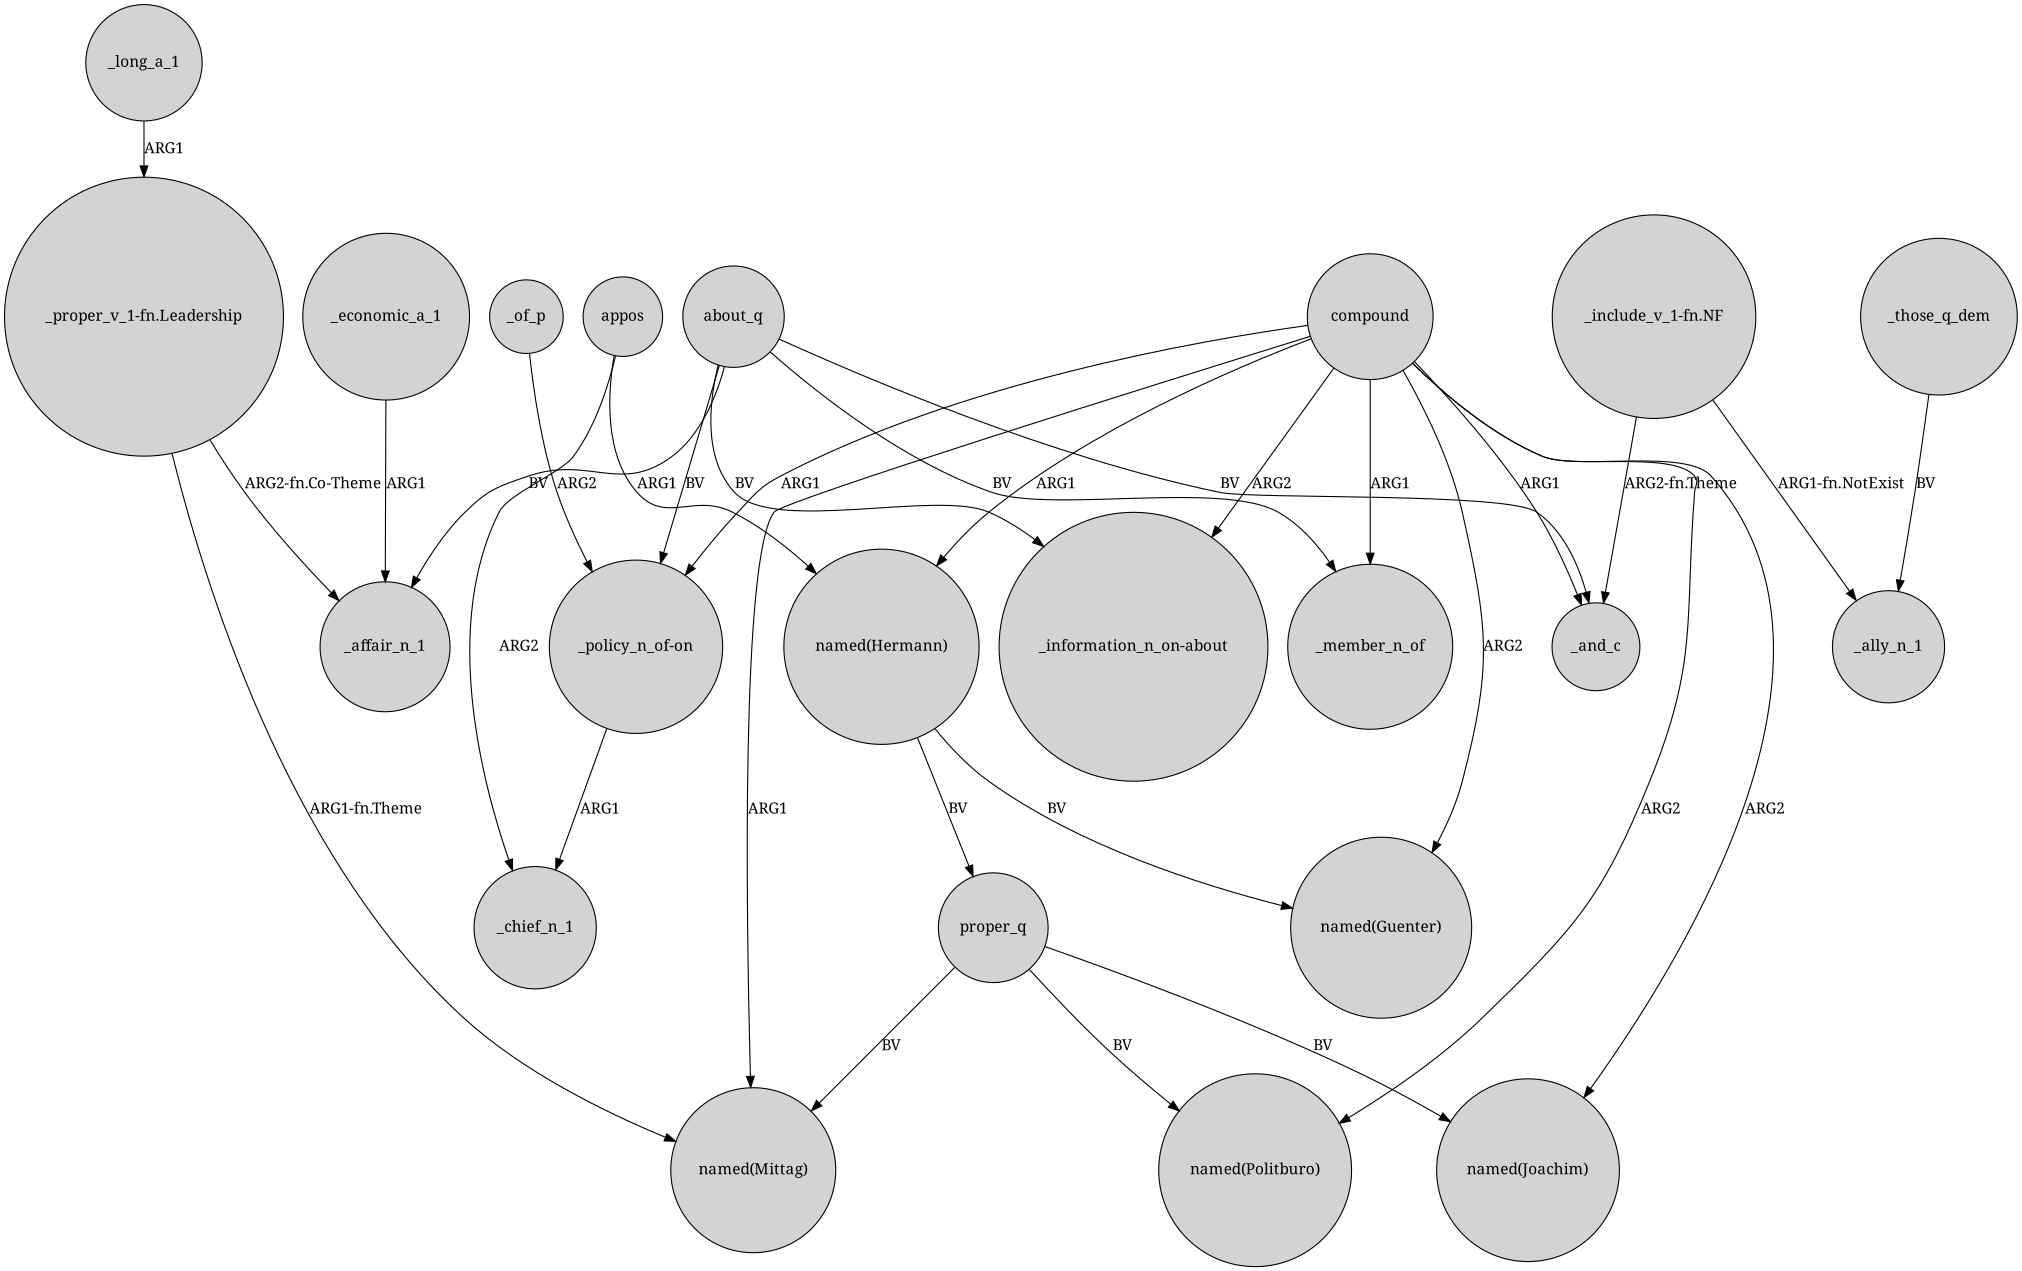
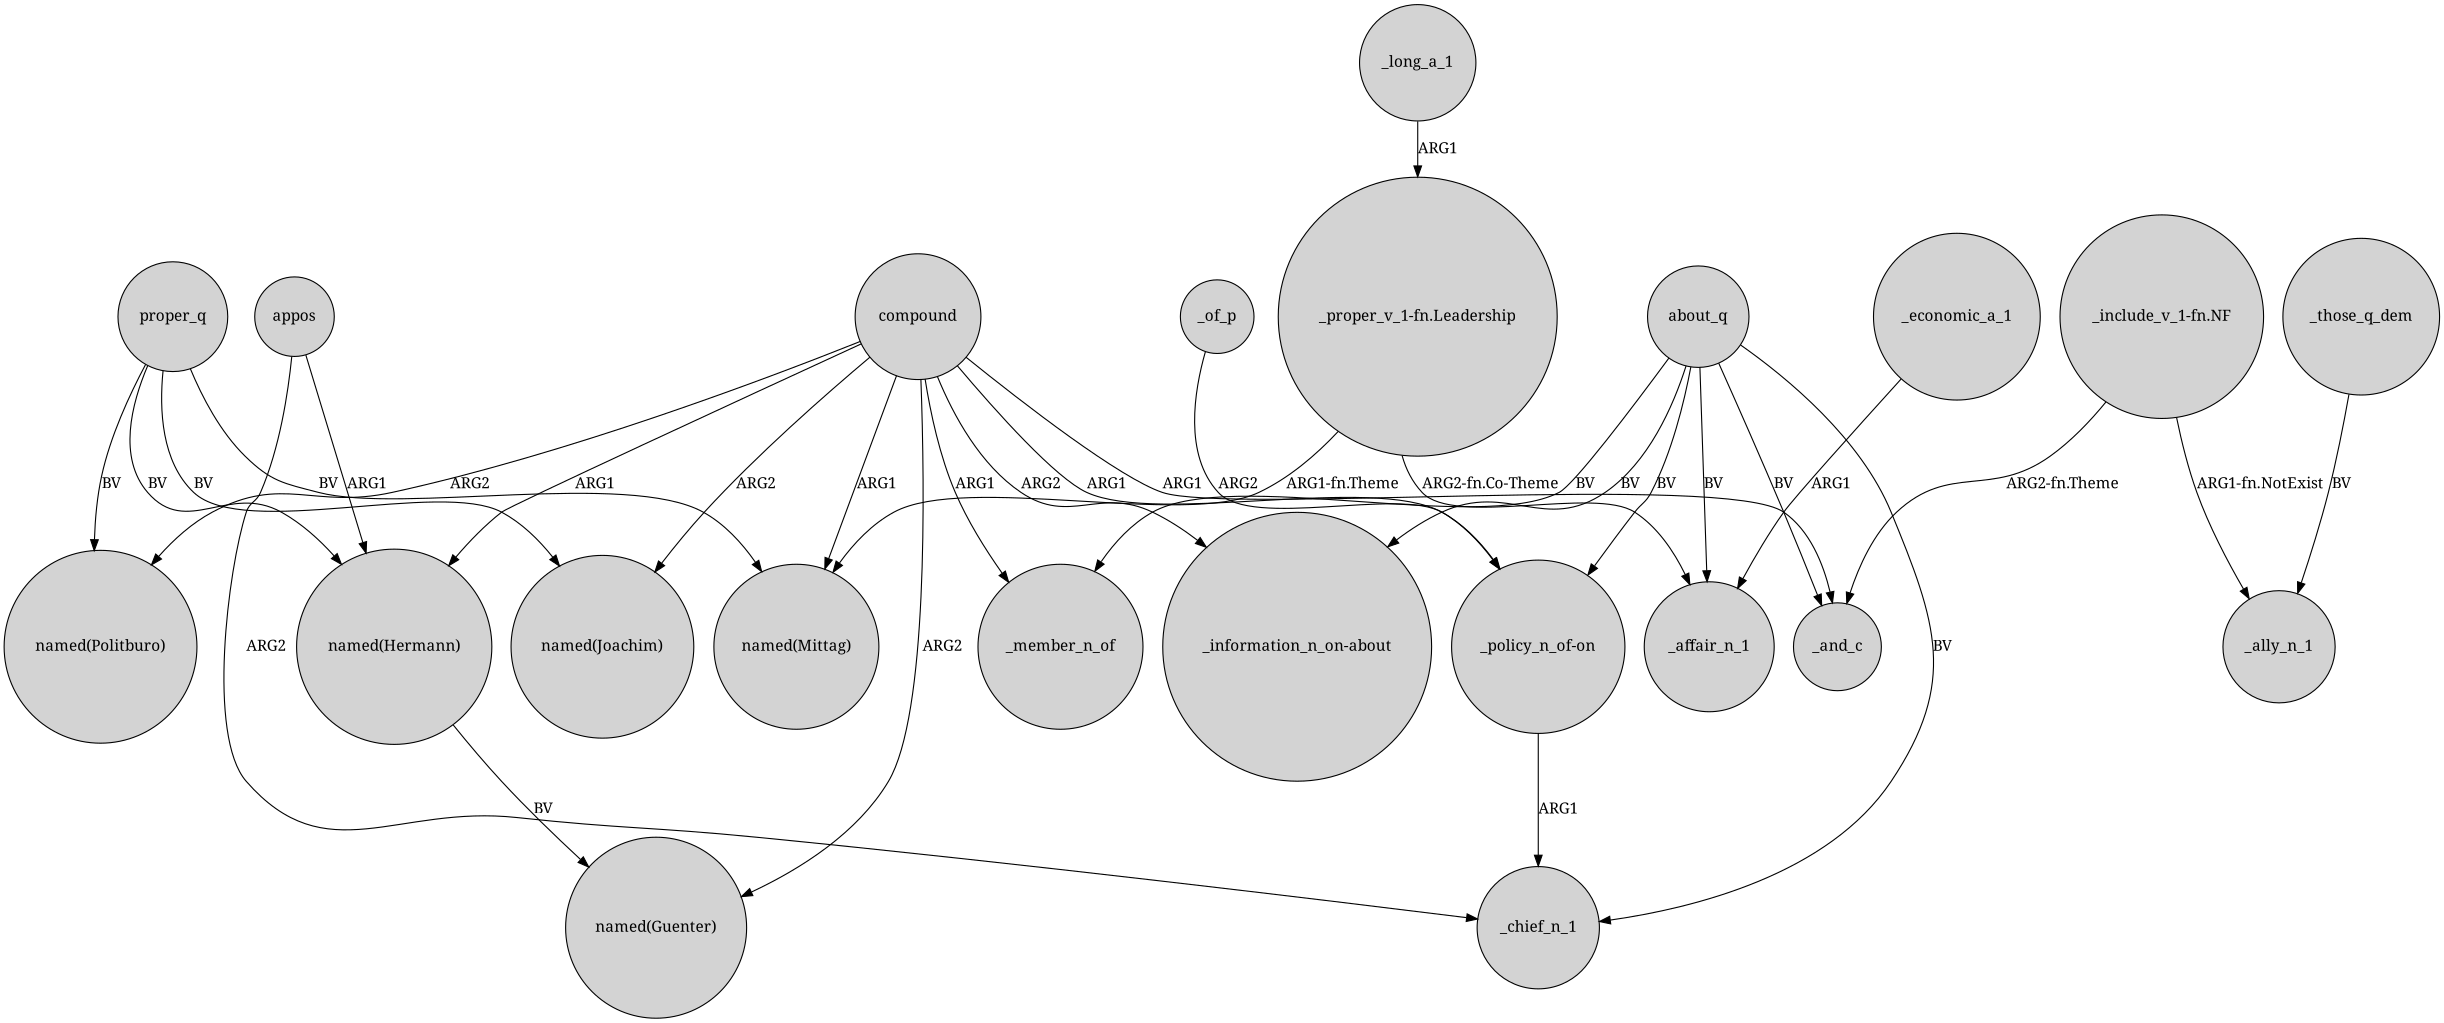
none -> (1930, 695)
(943, 802) -> (181, 511)
